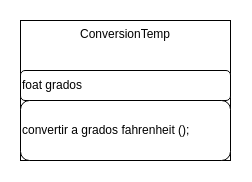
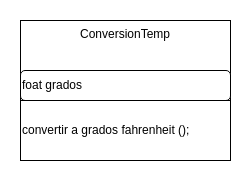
(126, 131) -> (126, 131)
